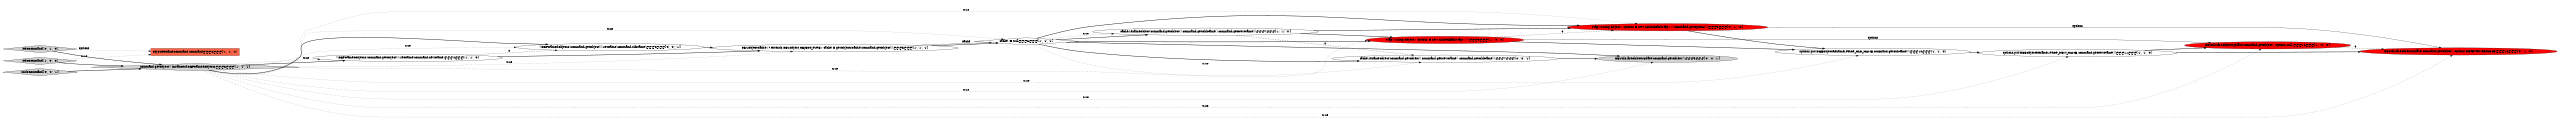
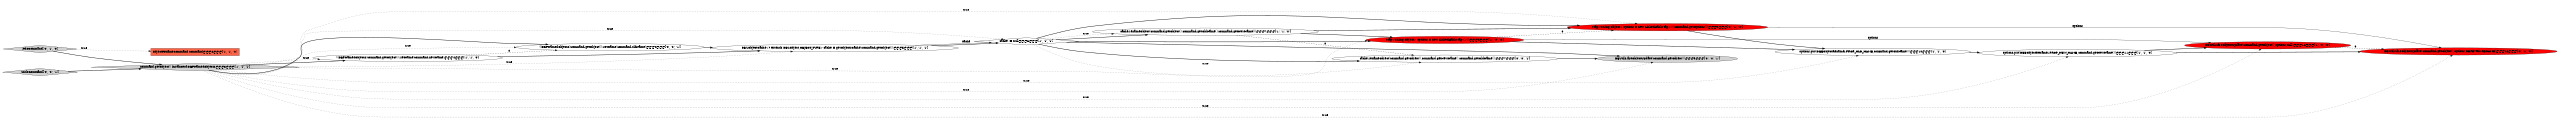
(84, 48) -> (84, 48)
(40, 61) -> none
